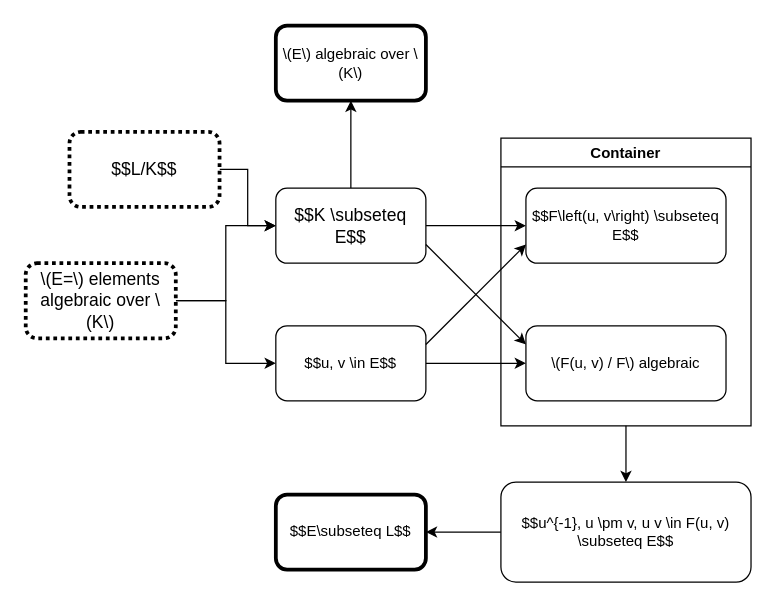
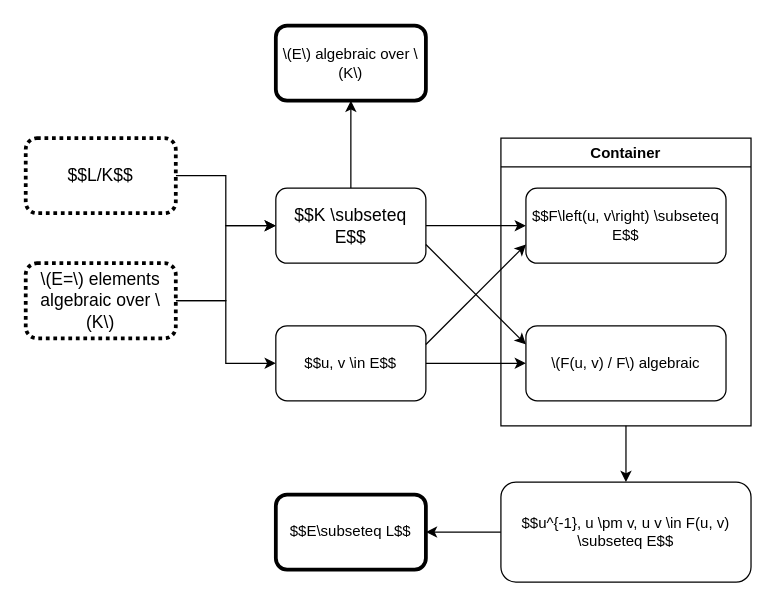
(144, 169) -> (101, 176)
